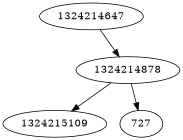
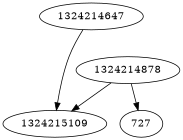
(108, 40) -> (66, 65)
